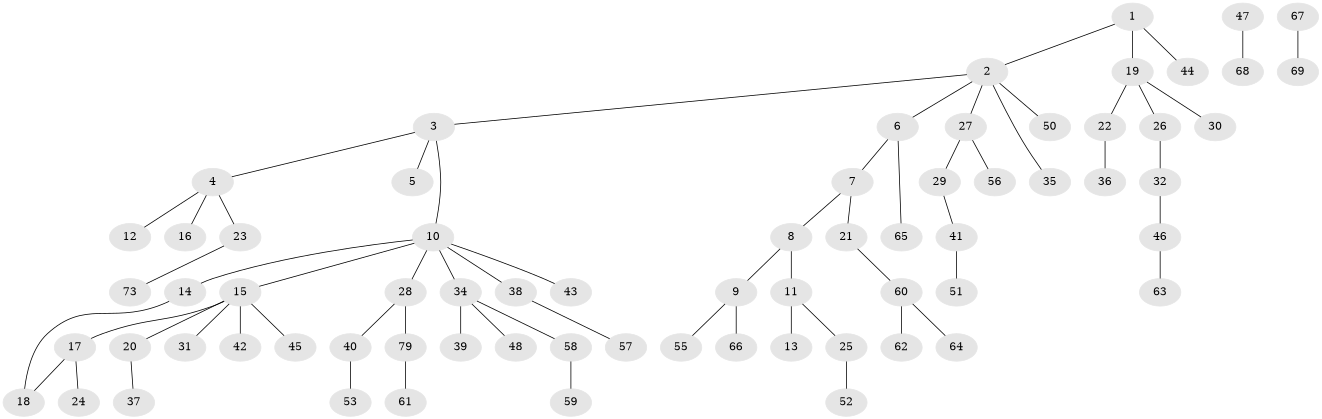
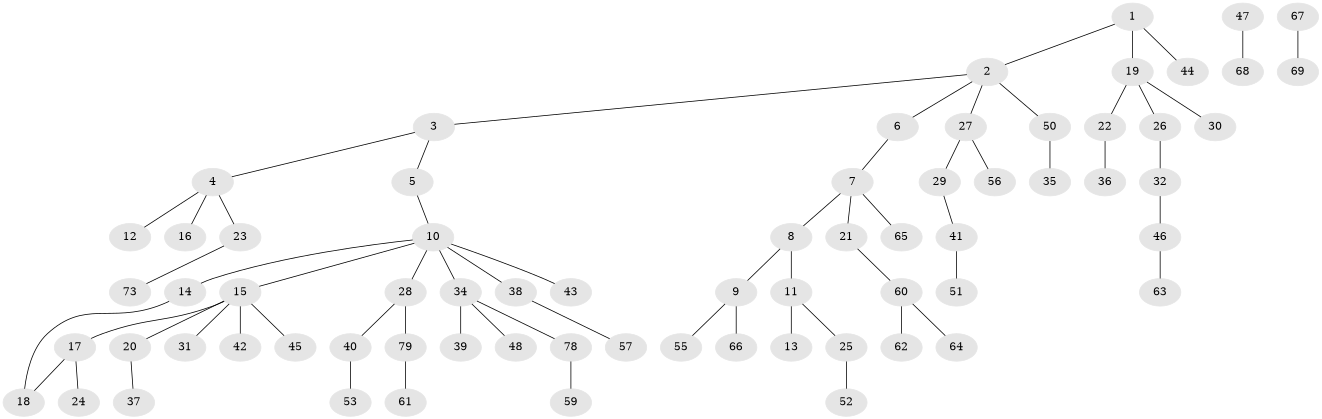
(1015, 128) -> (1050, 155)
(441, 182) -> (423, 210)
(900, 182) -> (877, 210)
(571, 347) -> (571, 347)
